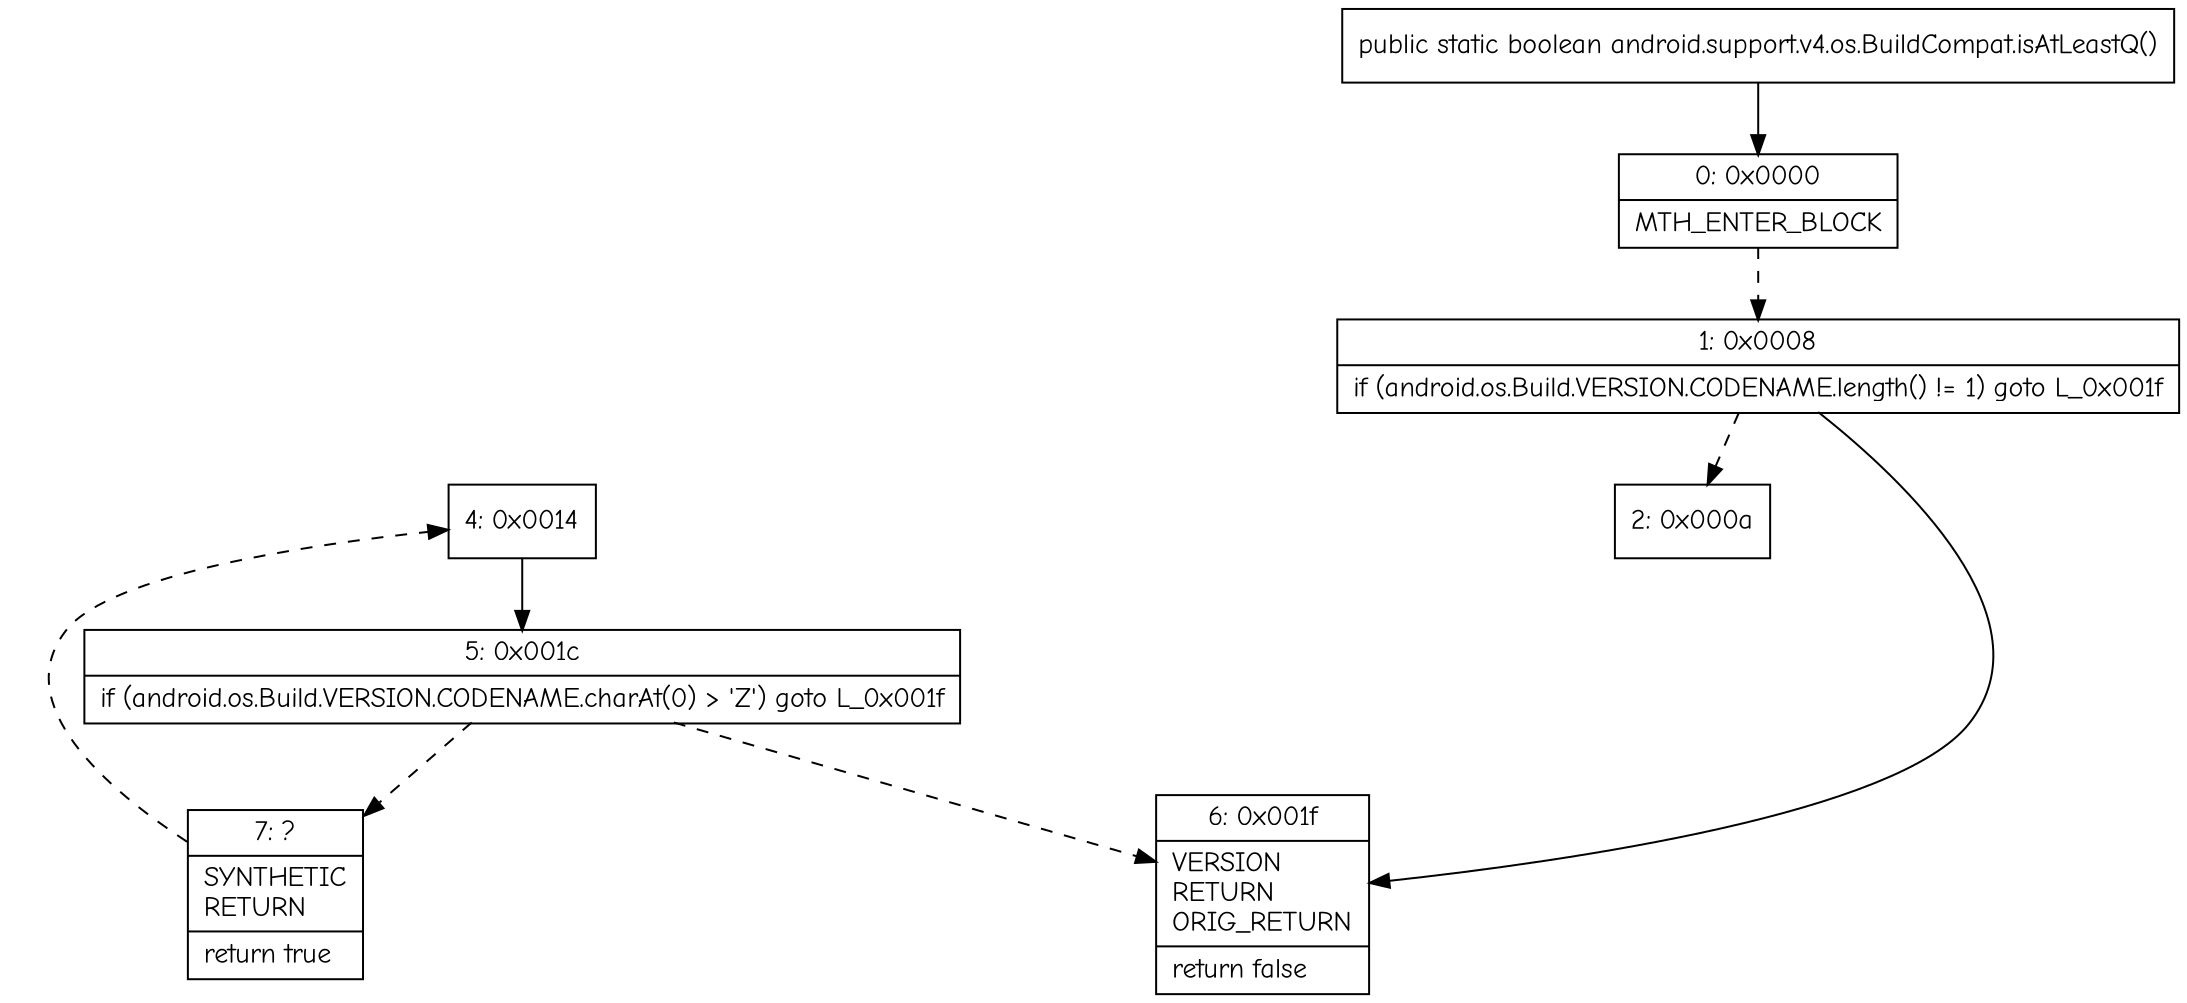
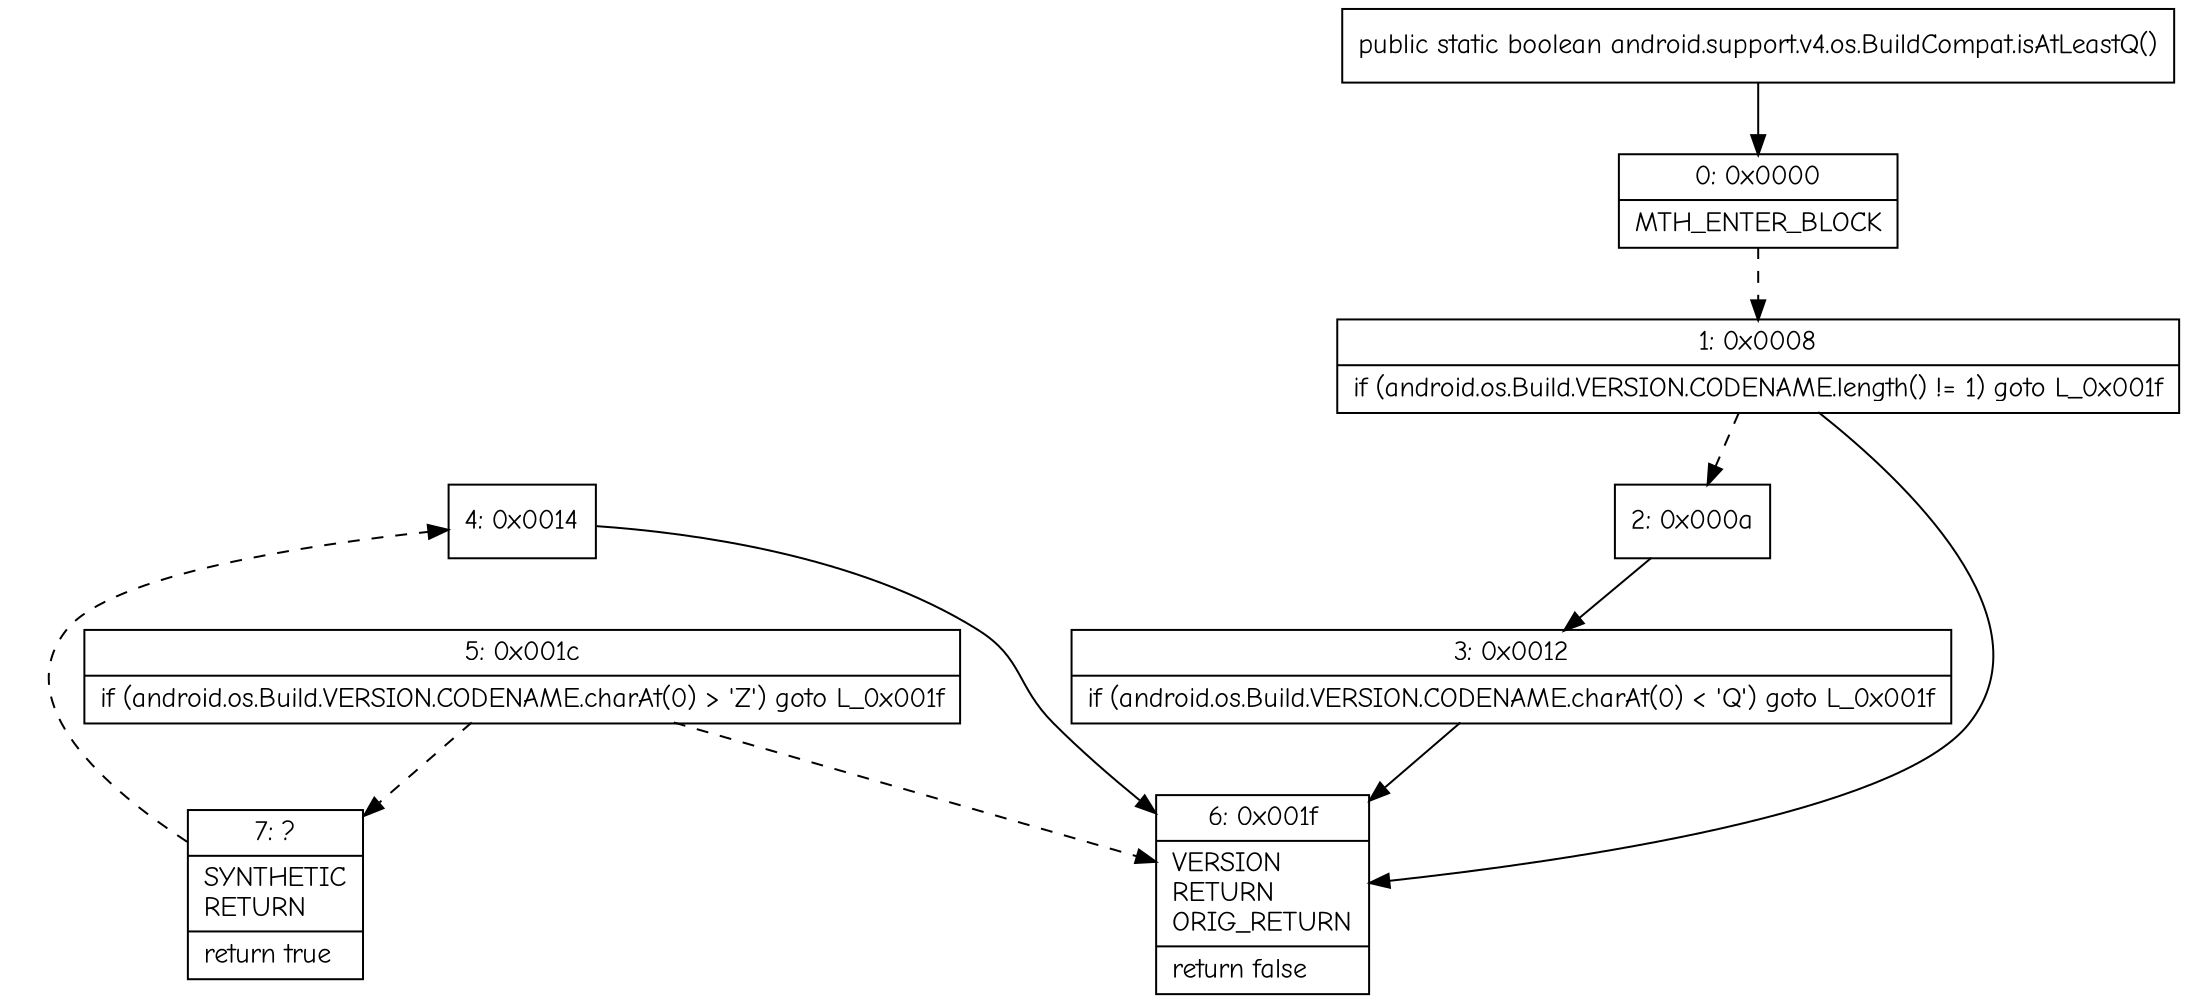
(522, 584) -> (906, 593)
none -> (1511, 677)
